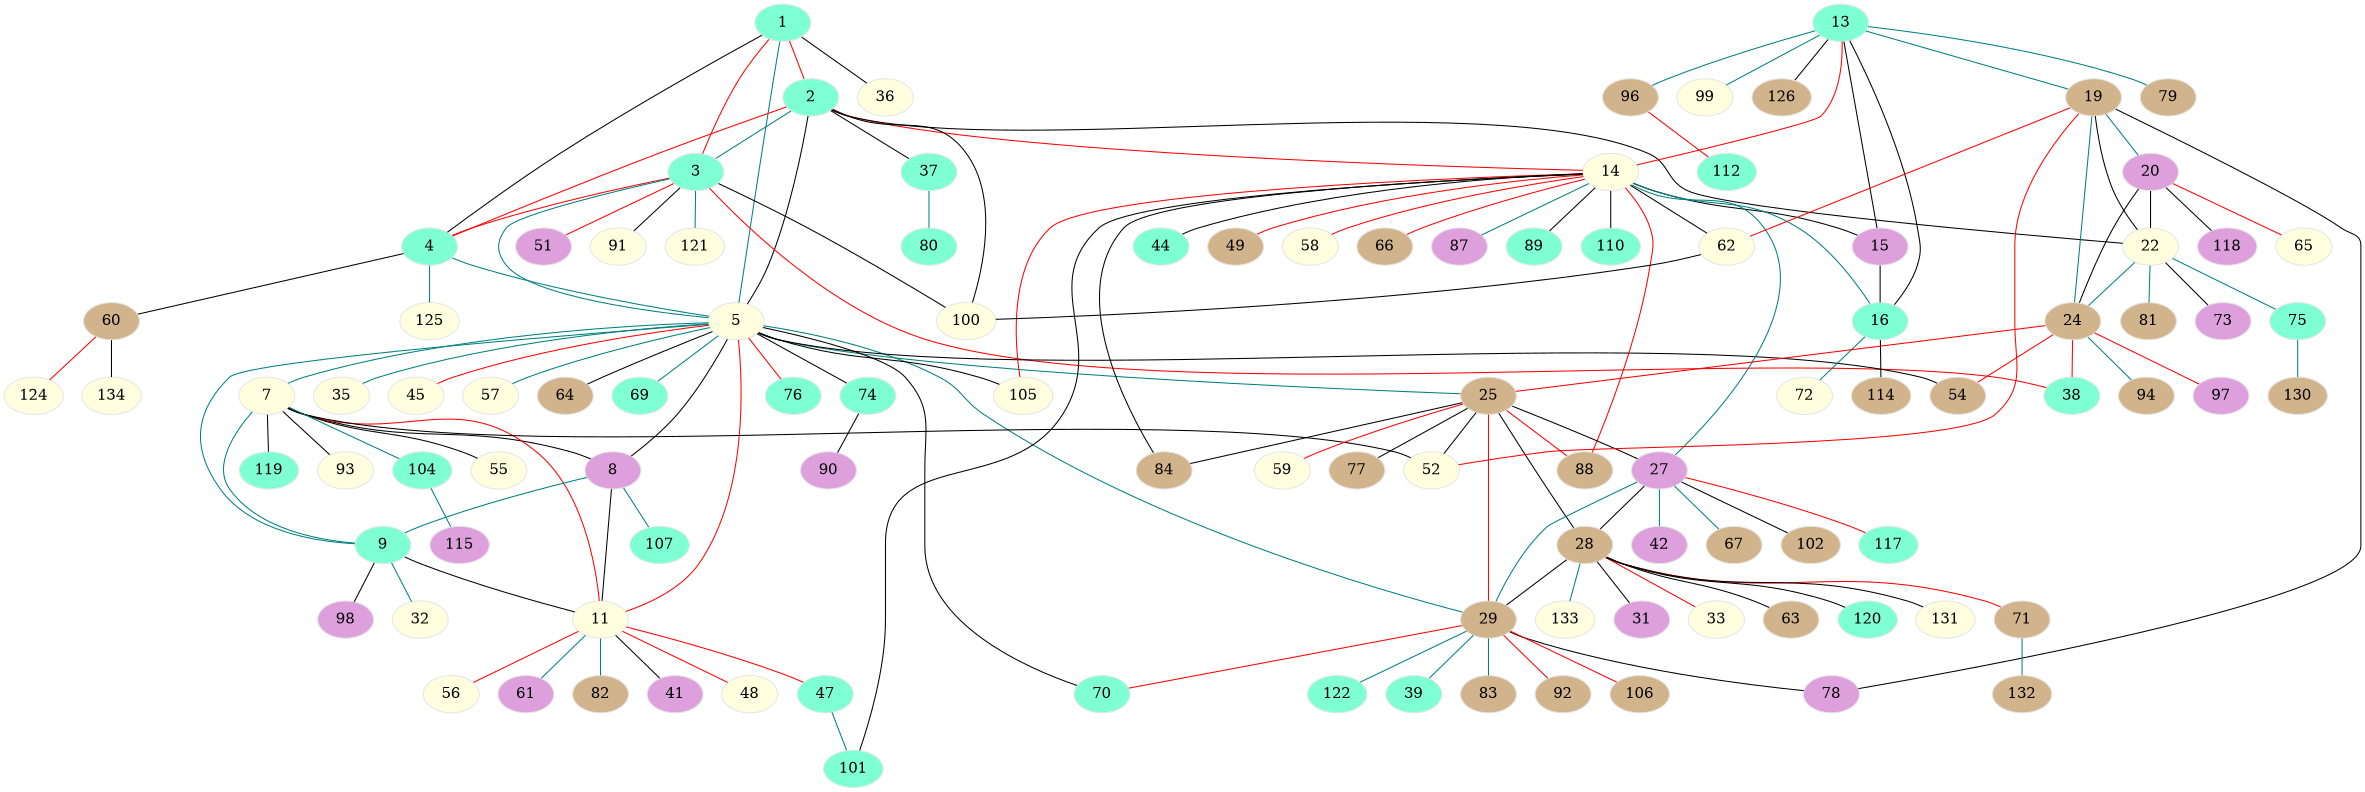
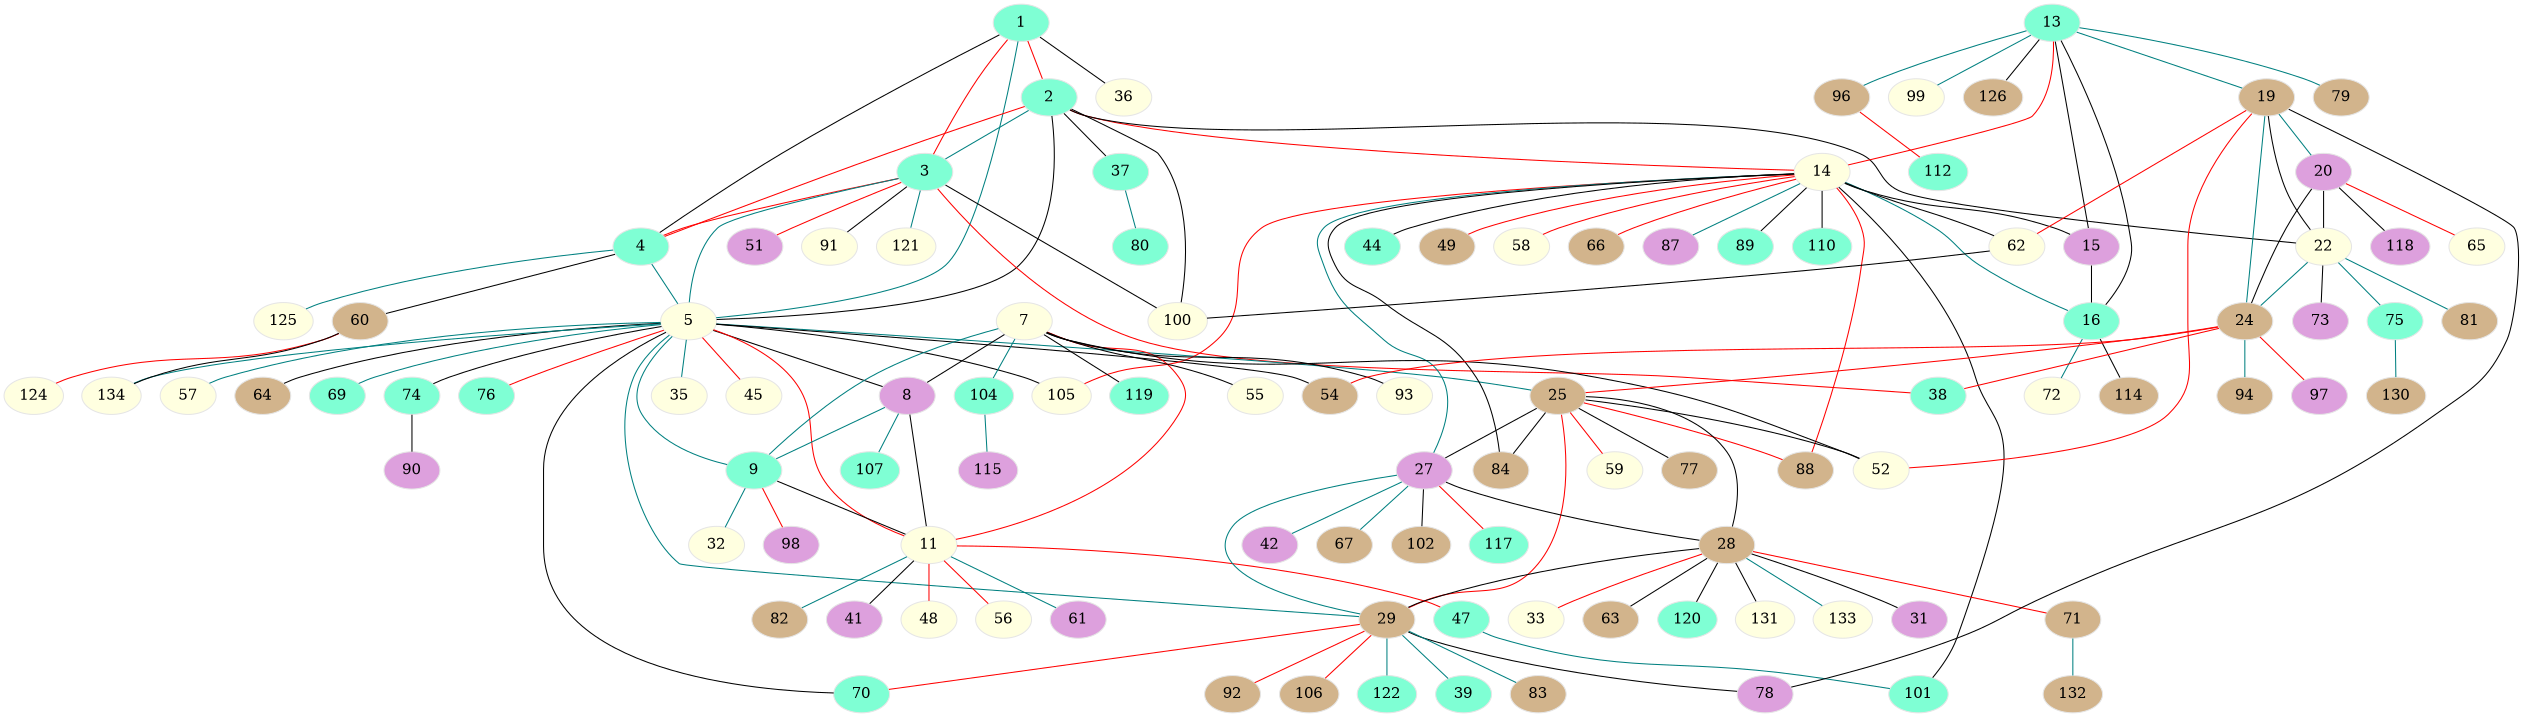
(496, 339) -> (396, 344)
(364, 582) -> (773, 508)
